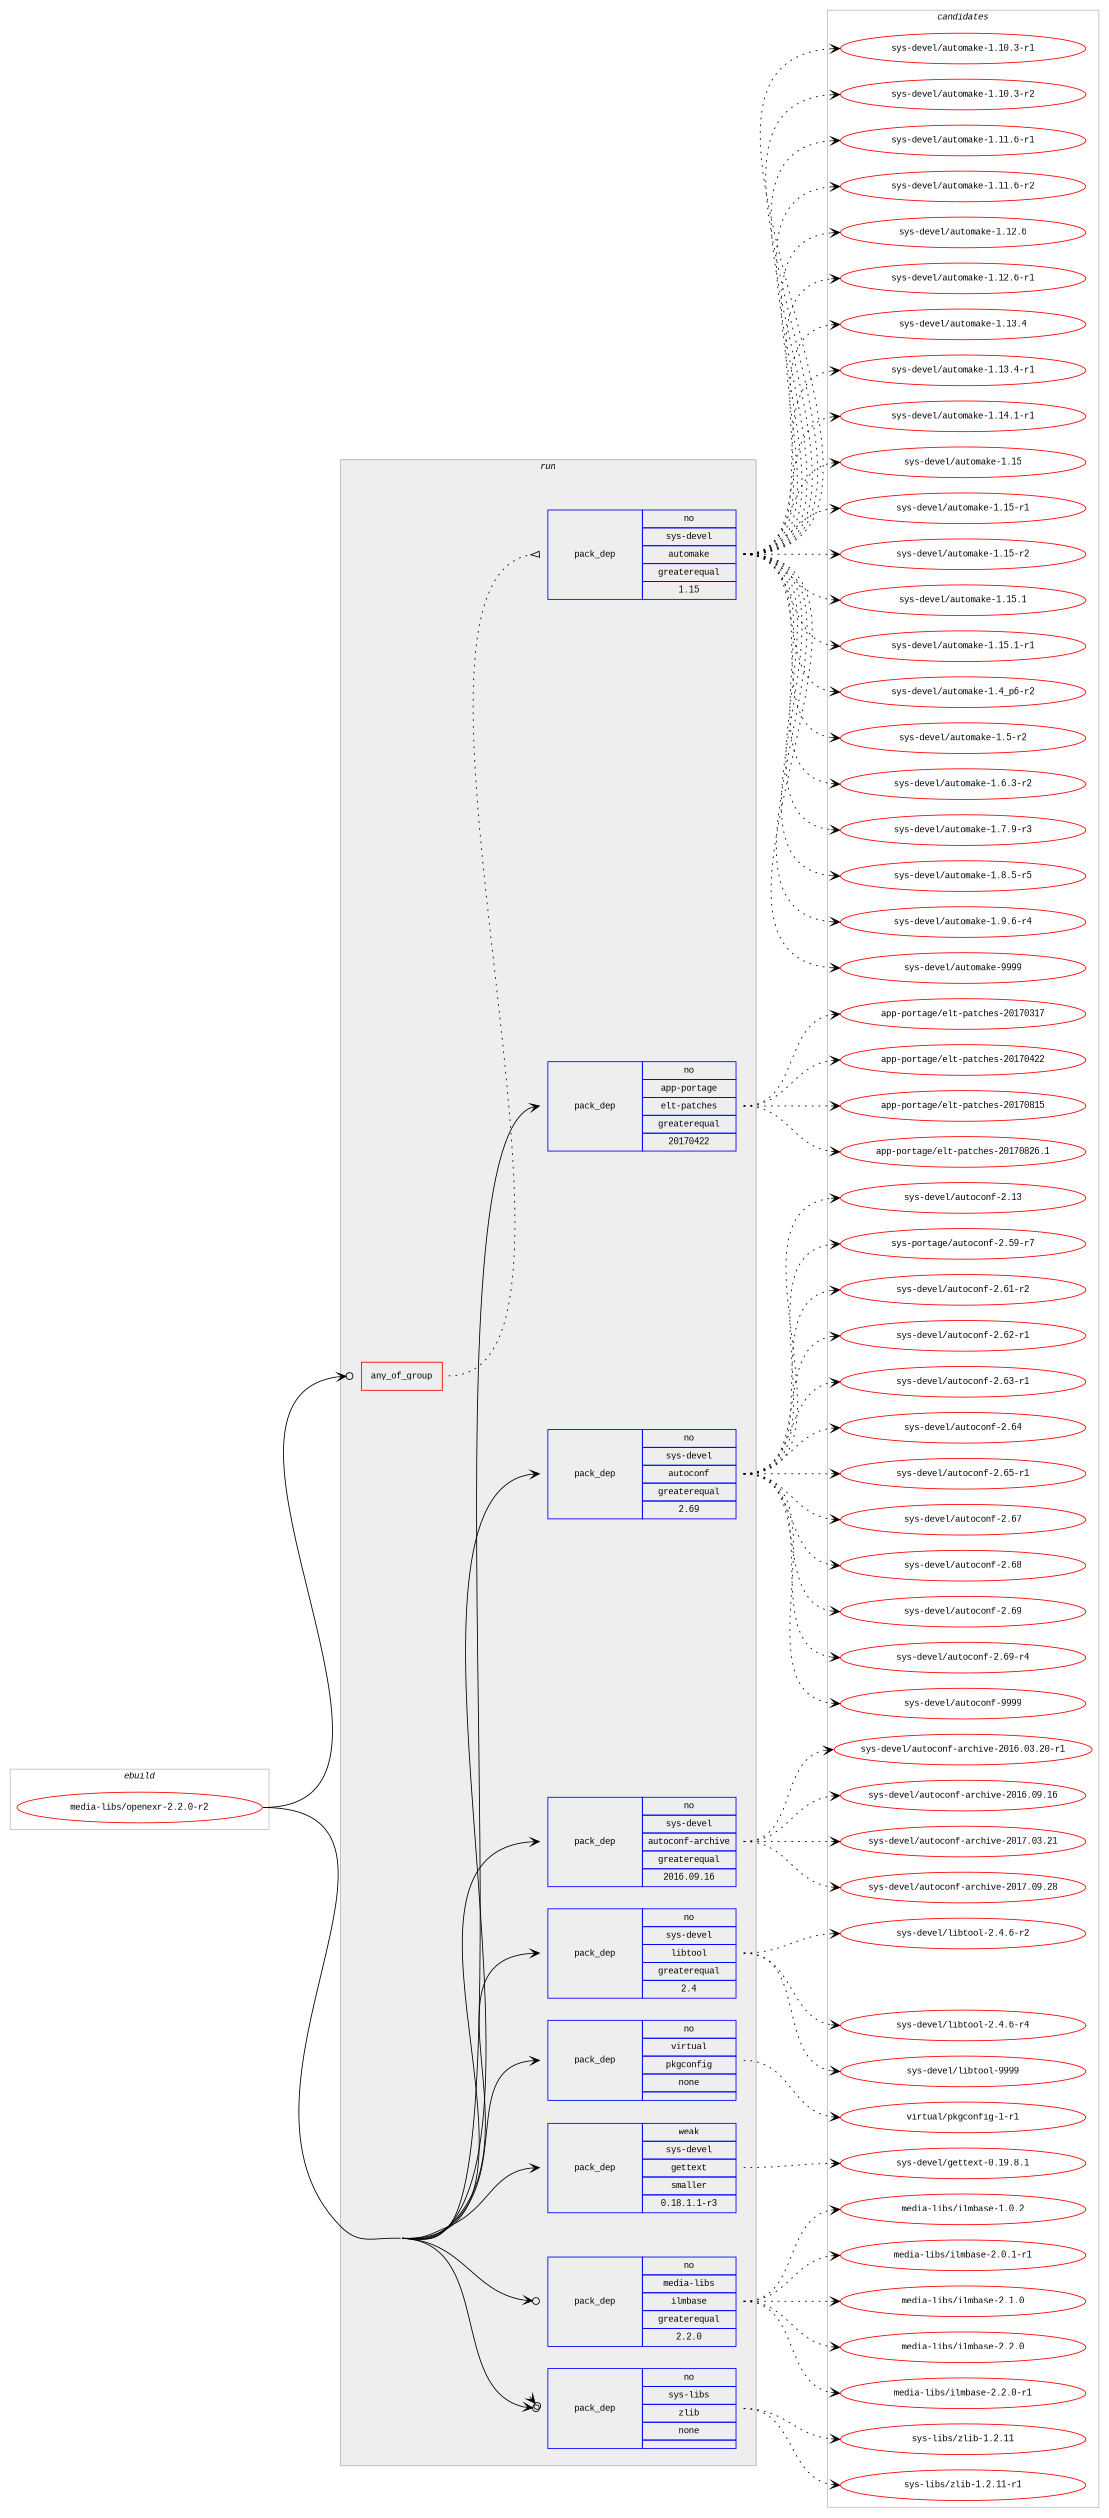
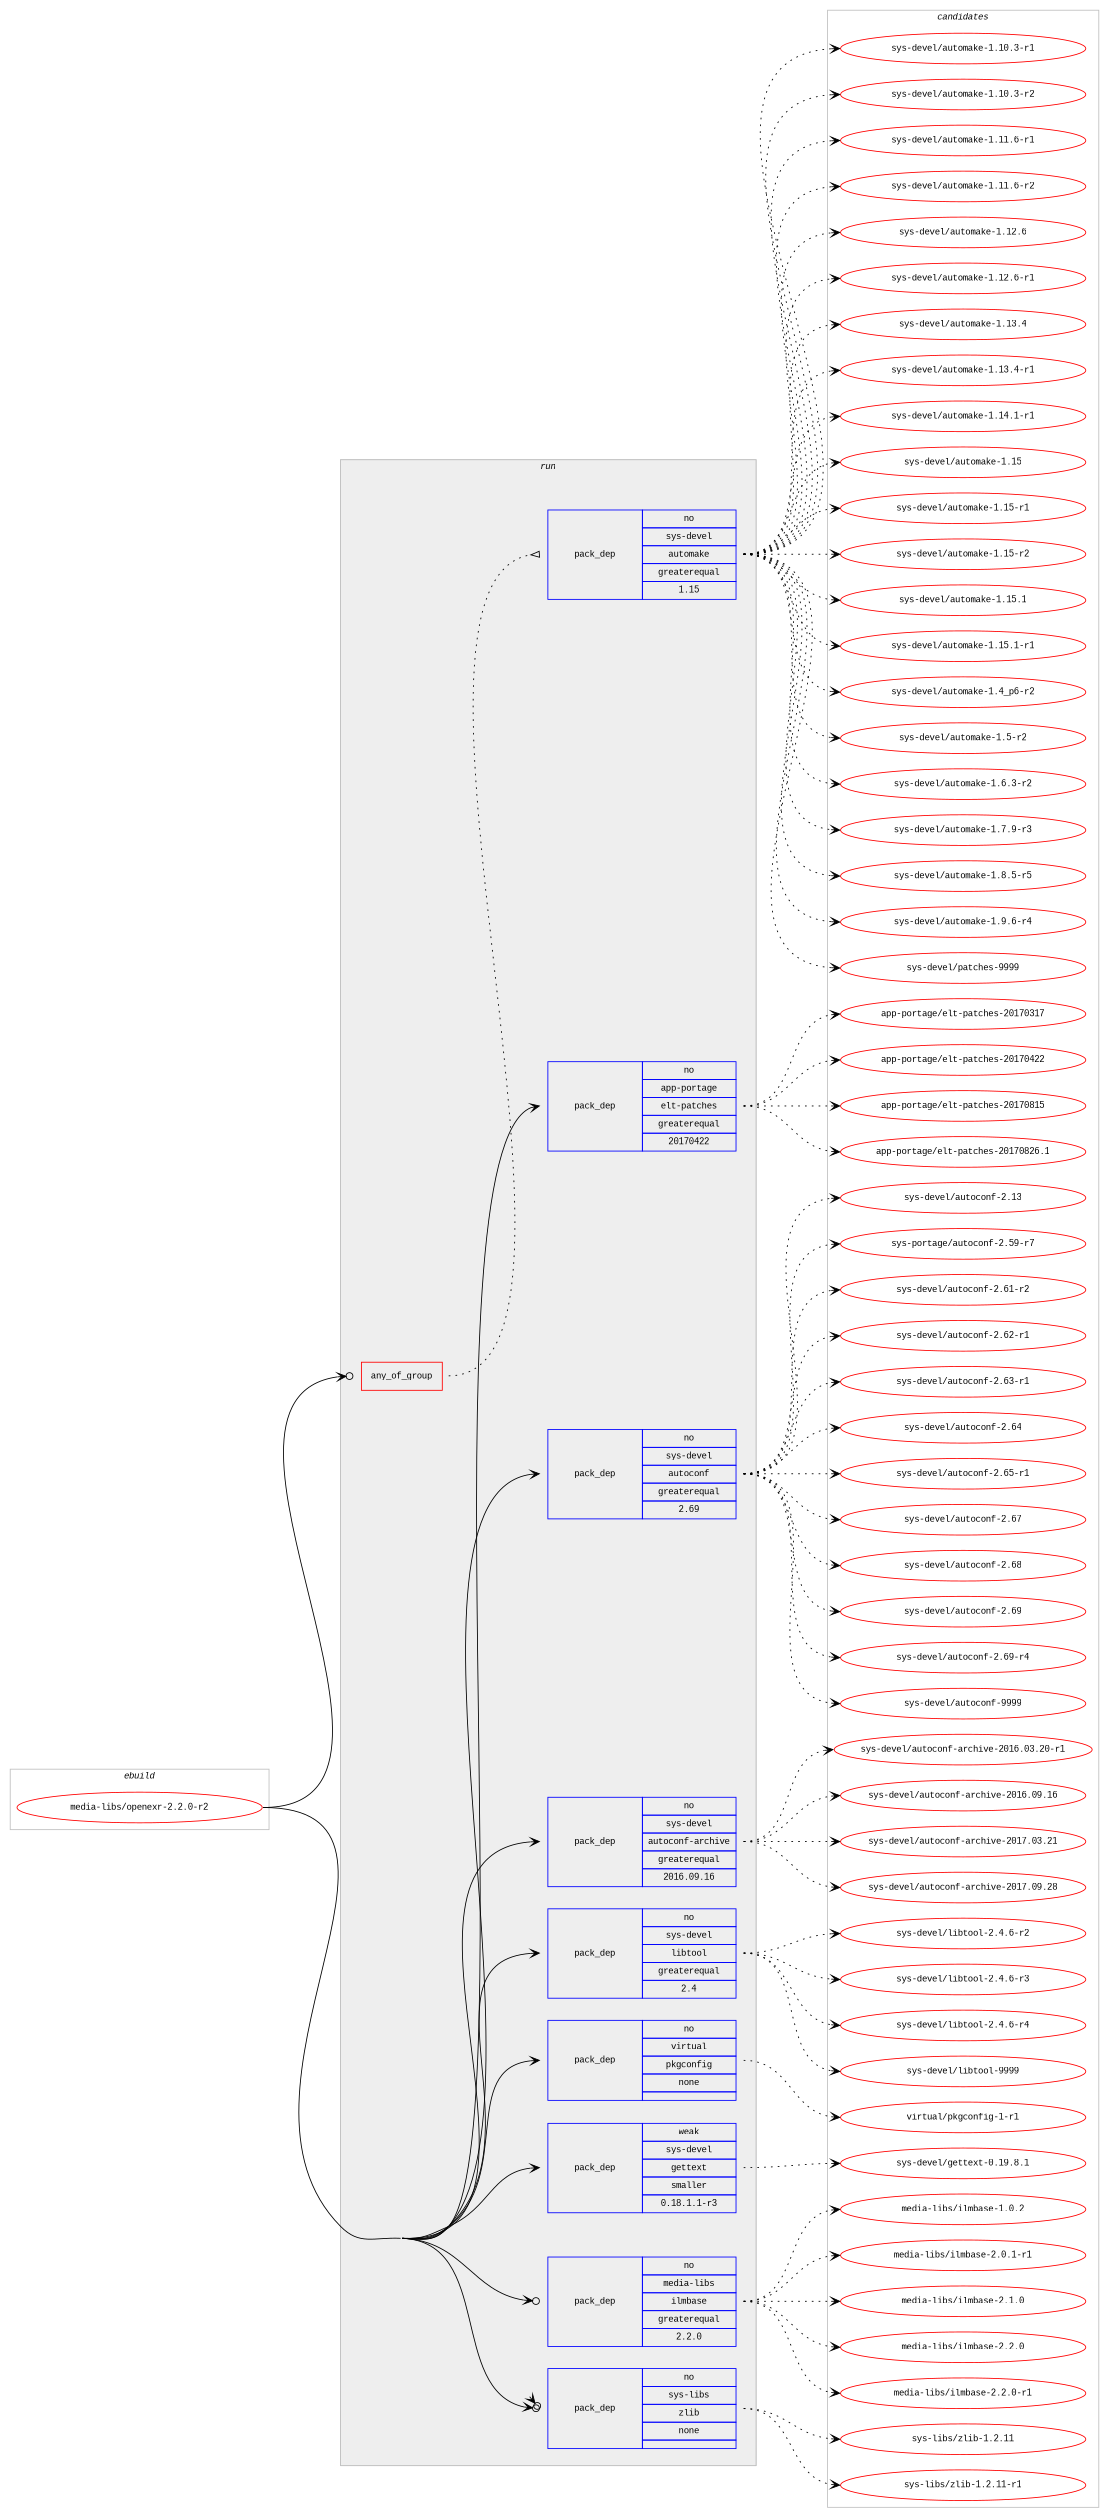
(963, 968) -> (963, 968)
none -> (963, 1979)
